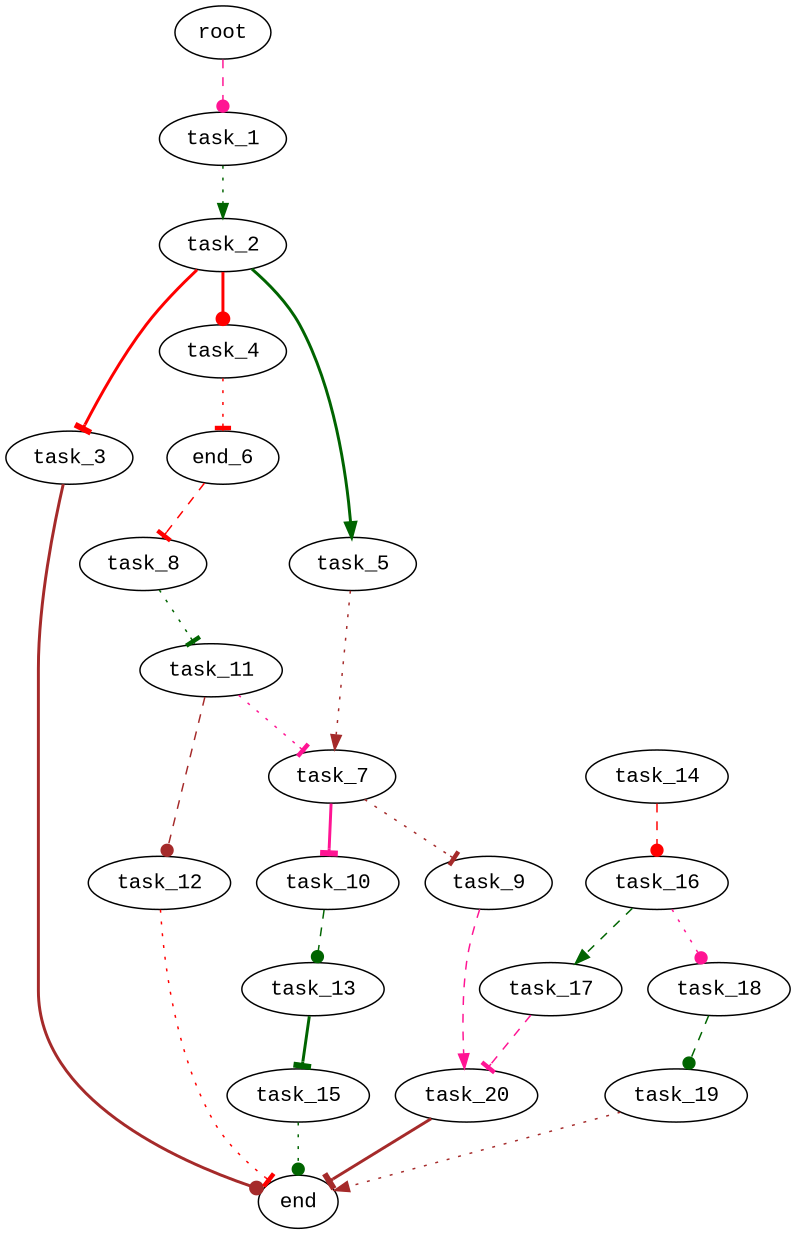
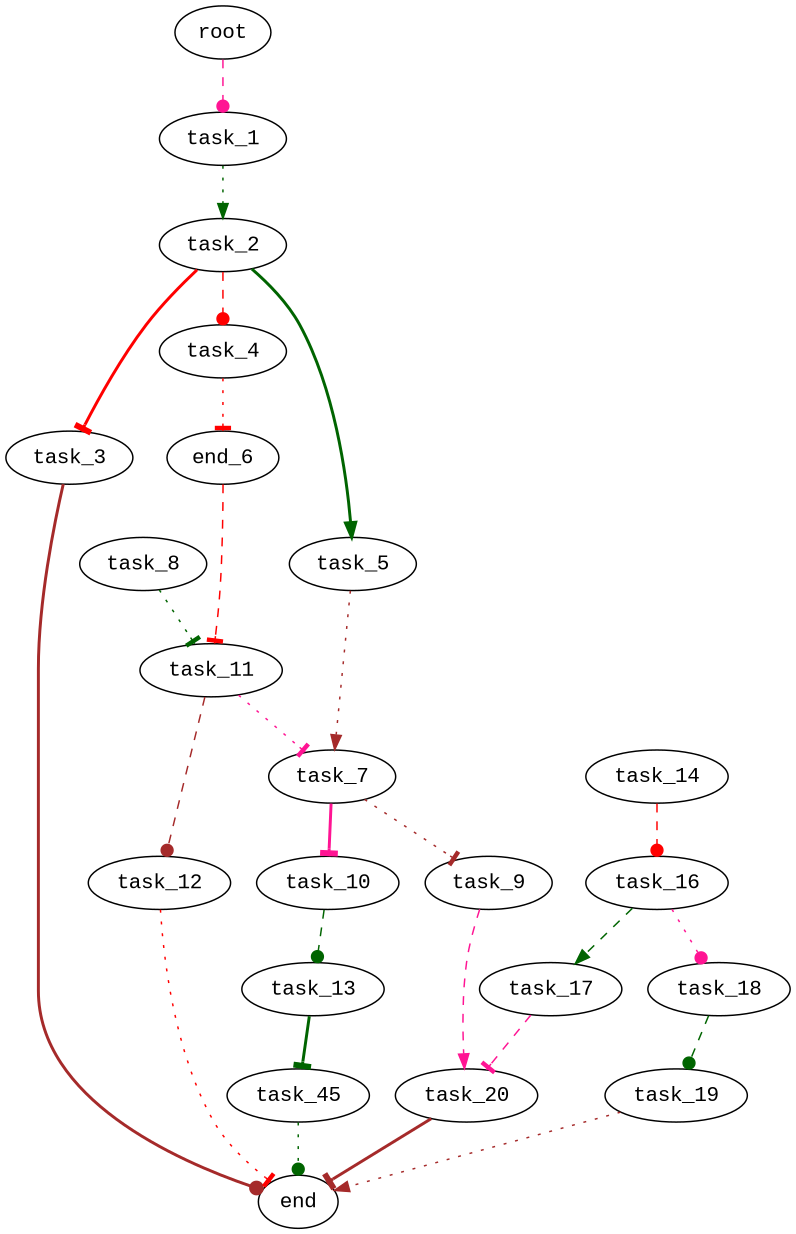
(223, 292) -> (223, 292)
(186, 508) -> (222, 560)
(298, 1095) -> (298, 1095)
